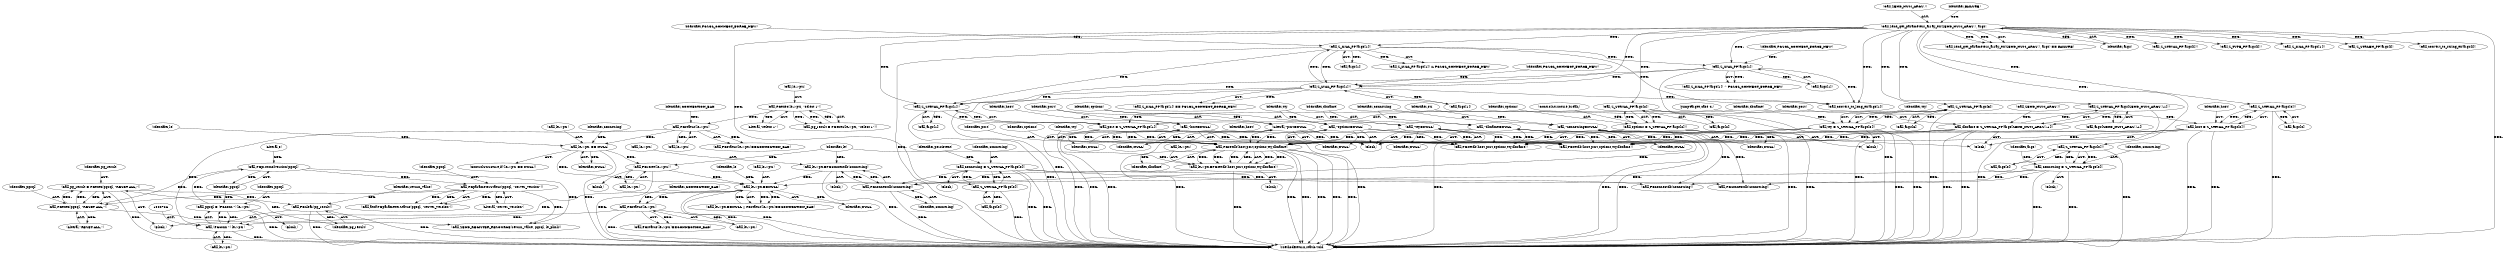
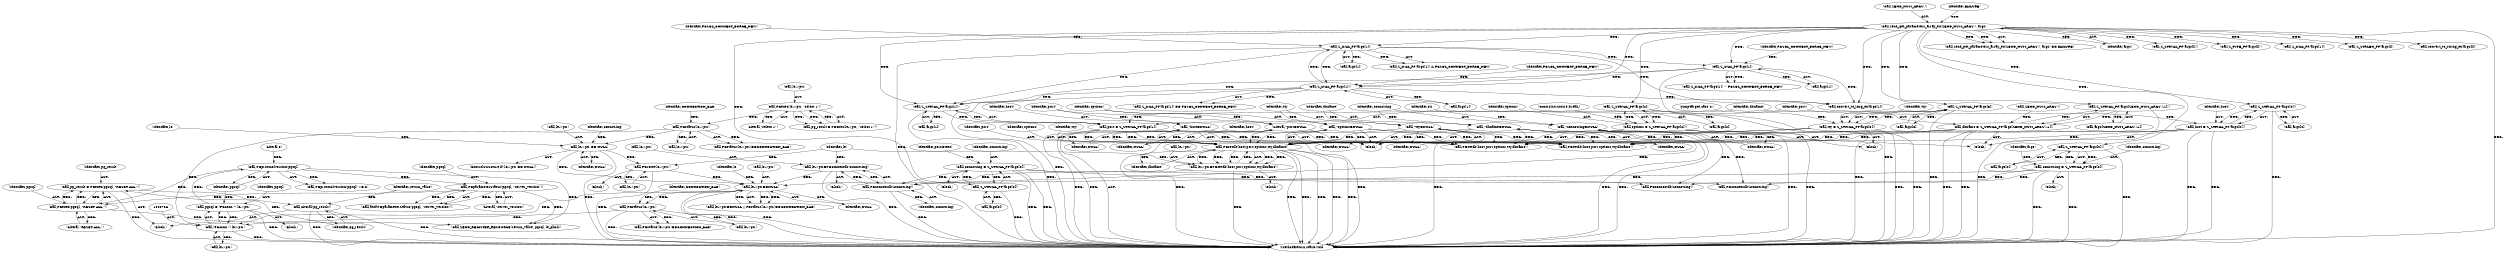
none -> (338, 187)
(1113, 187) -> (1113, 187)
(312, 207) -> (312, 207)
